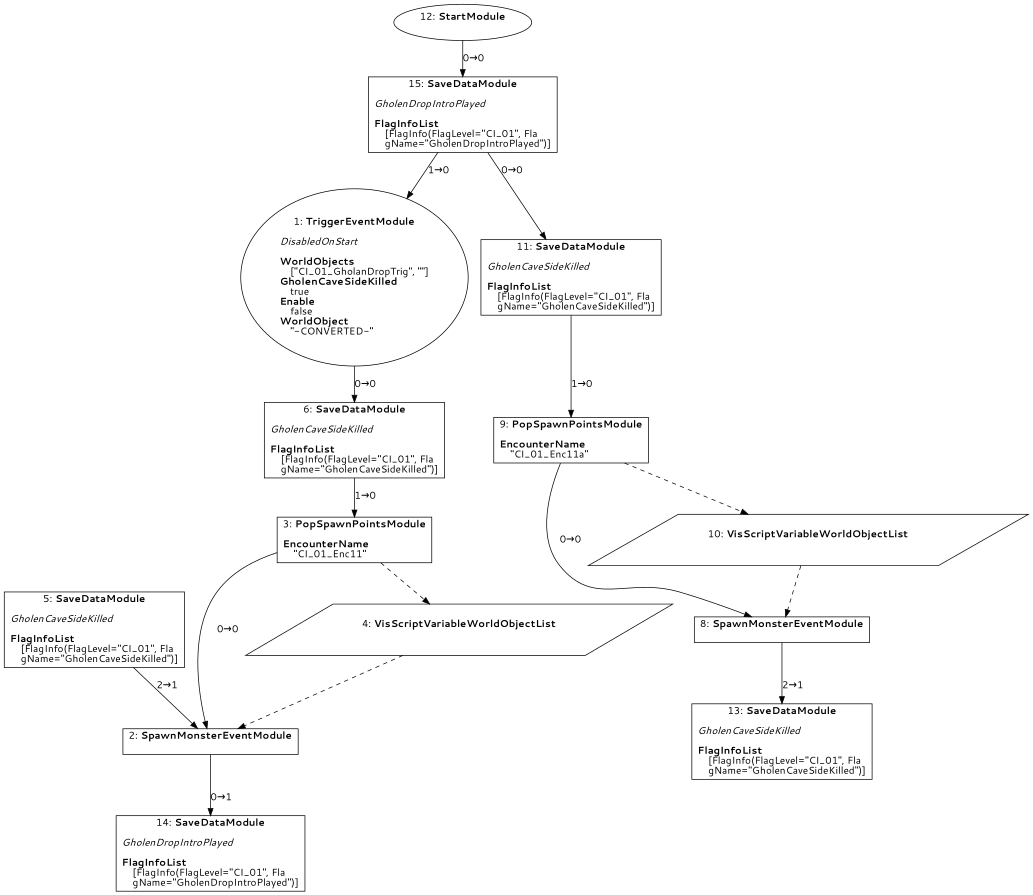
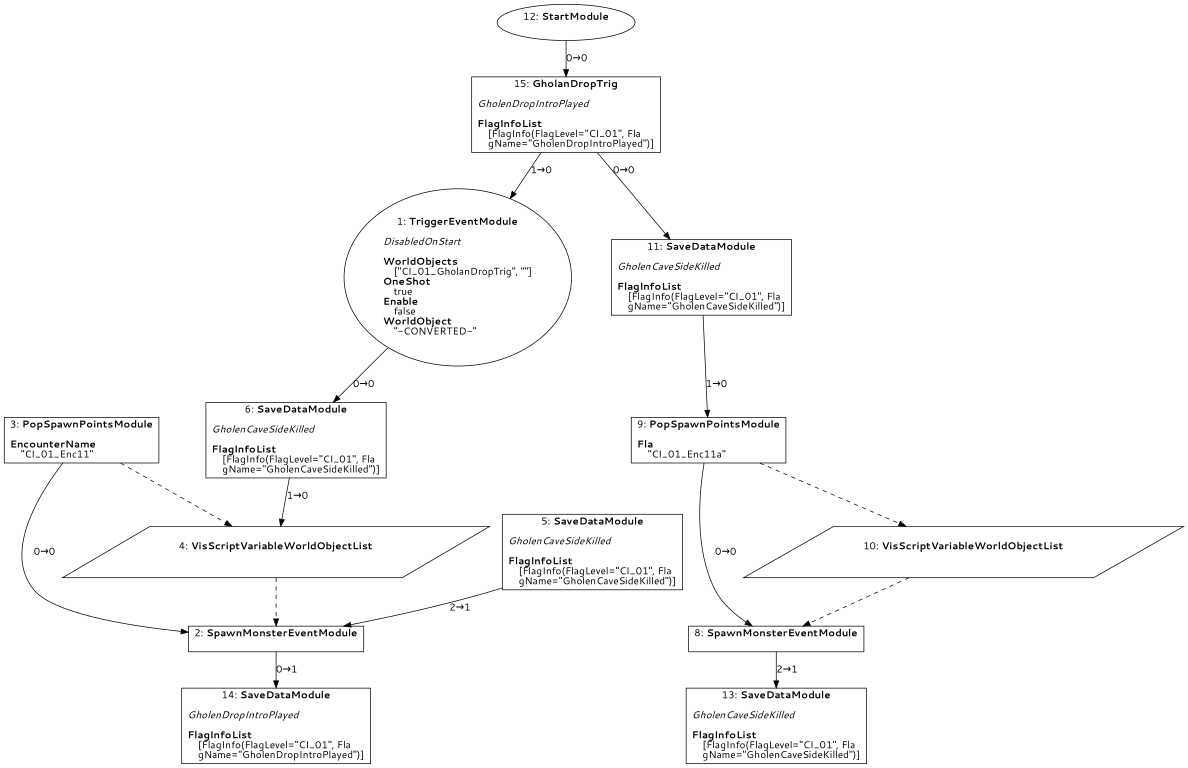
(472, 84) -> (575, 84)
(339, 282) -> (407, 282)
(543, 444) -> (645, 444)
(354, 494) -> (286, 499)
